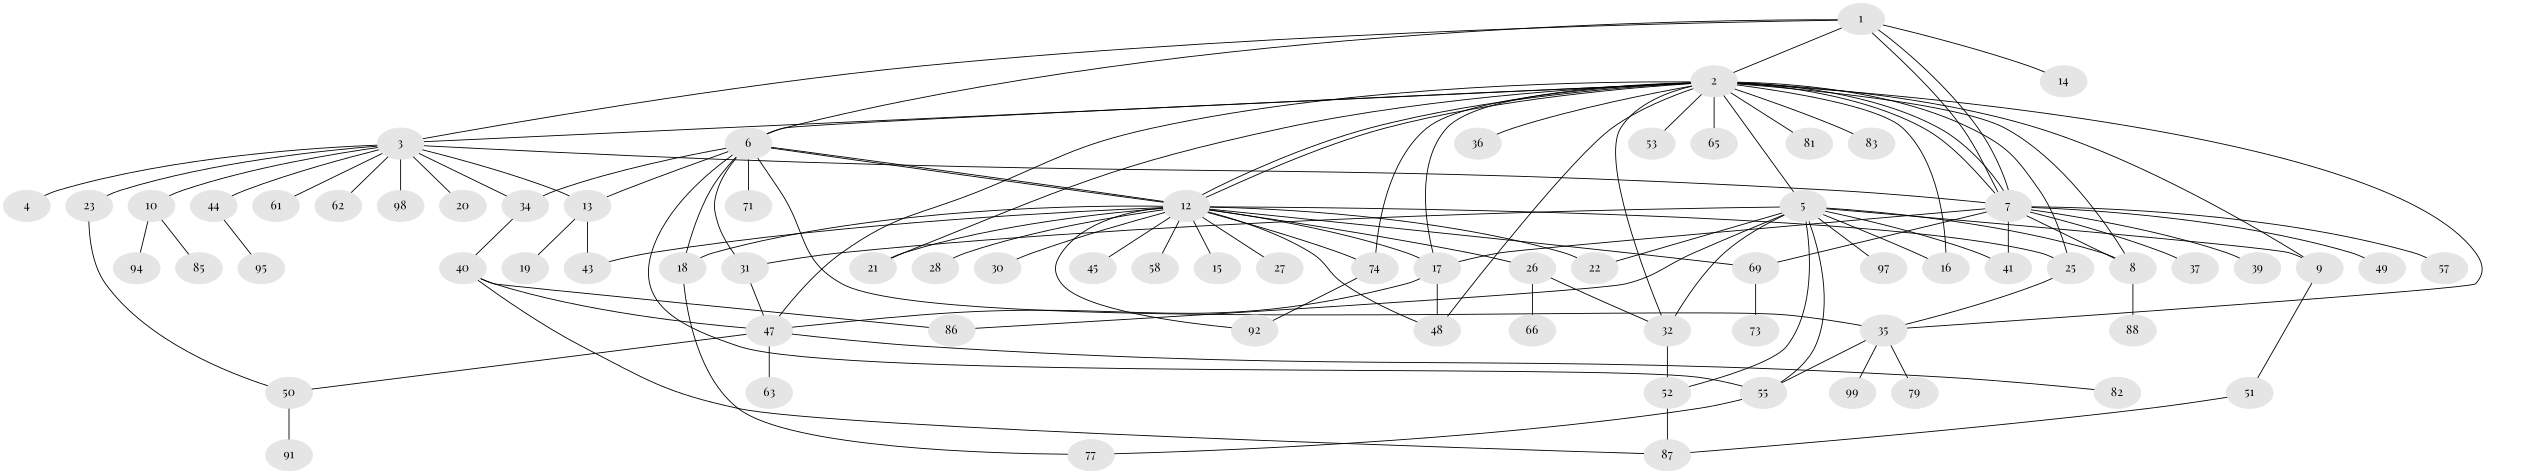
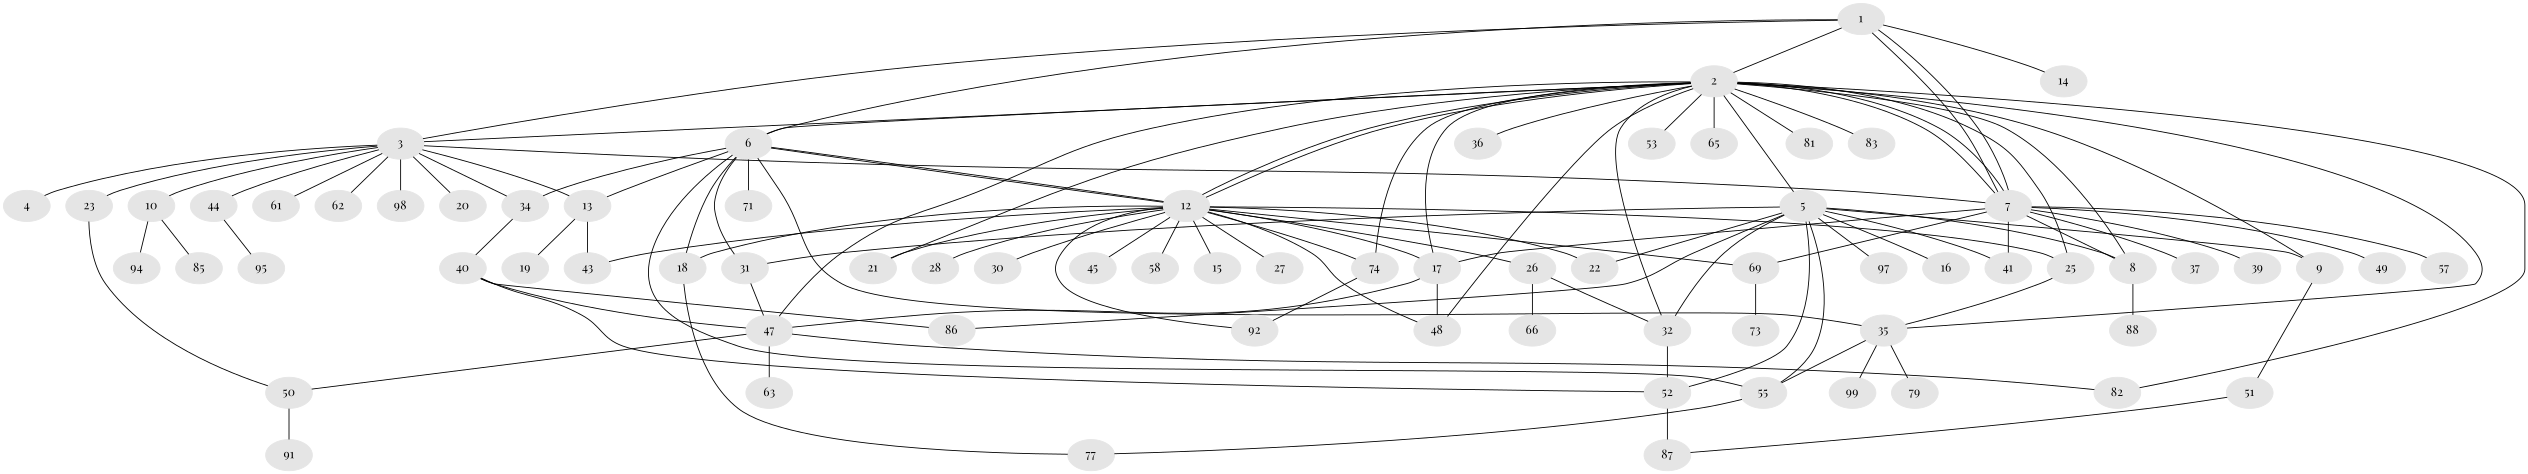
(1887, 118) -> (2374, 144)
(1045, 431) -> (1053, 379)
